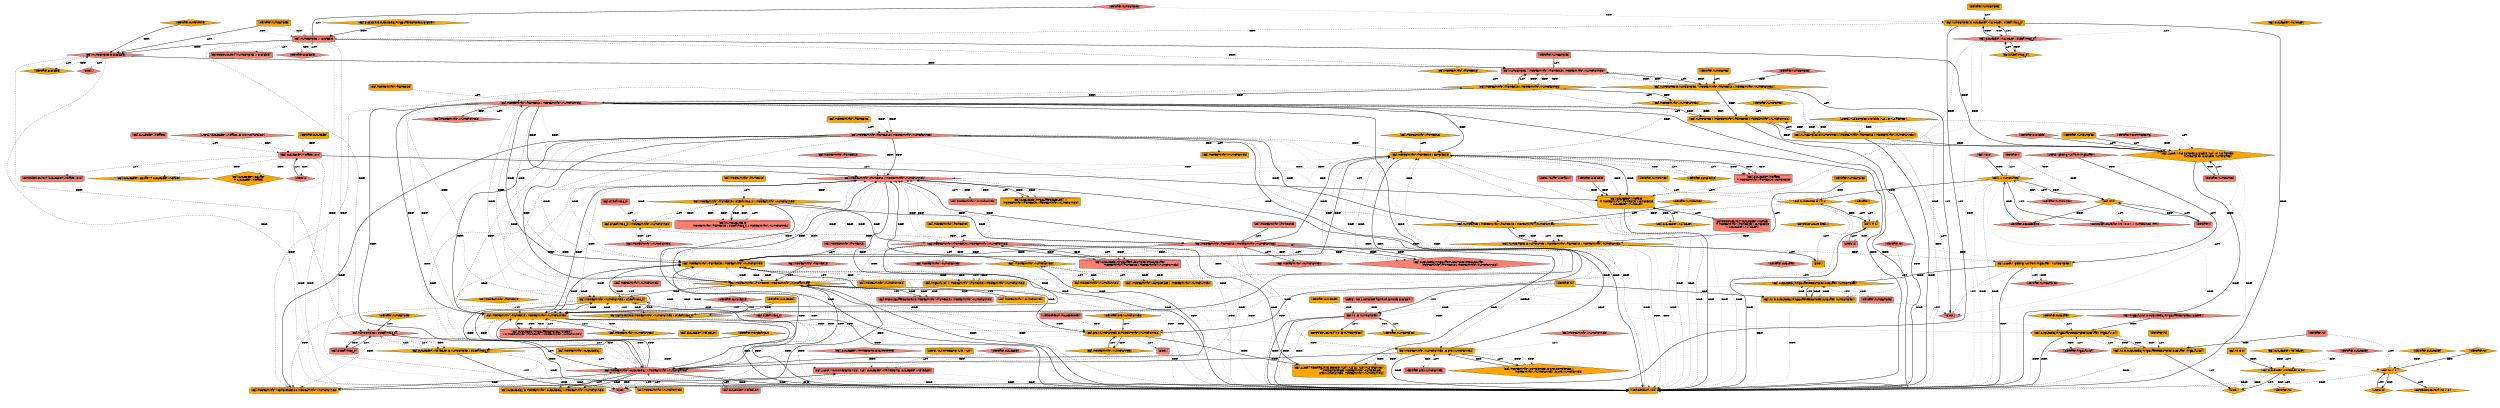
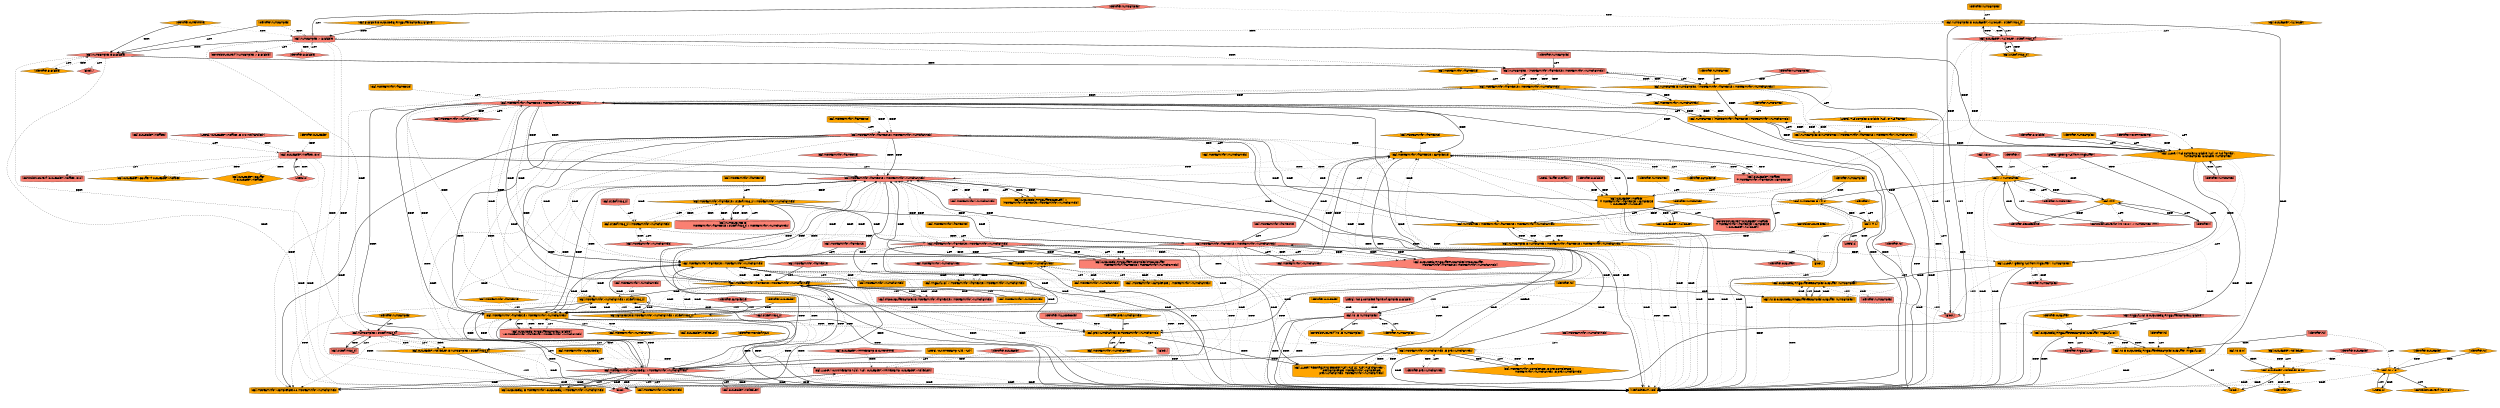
(1061, 316) -> (1061, 316)
